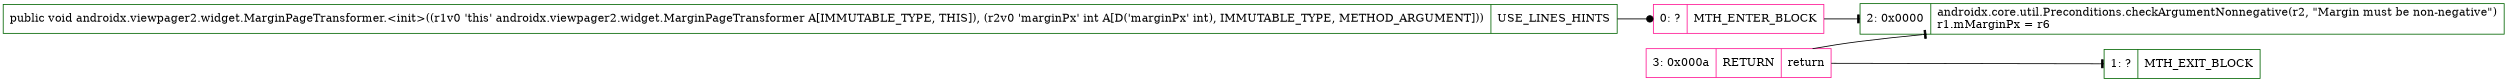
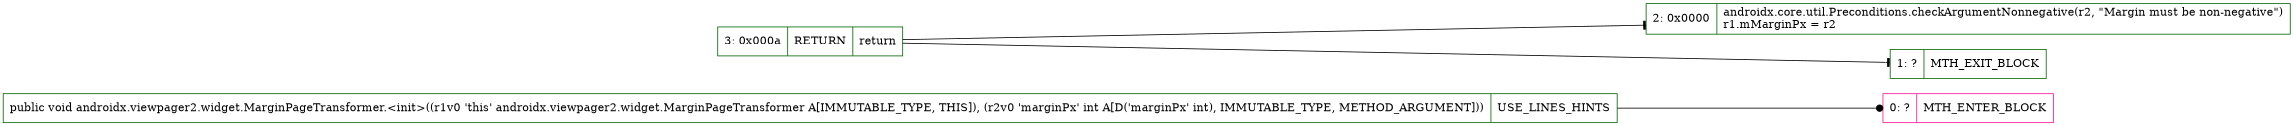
(1840, 19) -> none
(1994, 25) -> (1780, 25)
(1739, 63) -> (810, 41)
